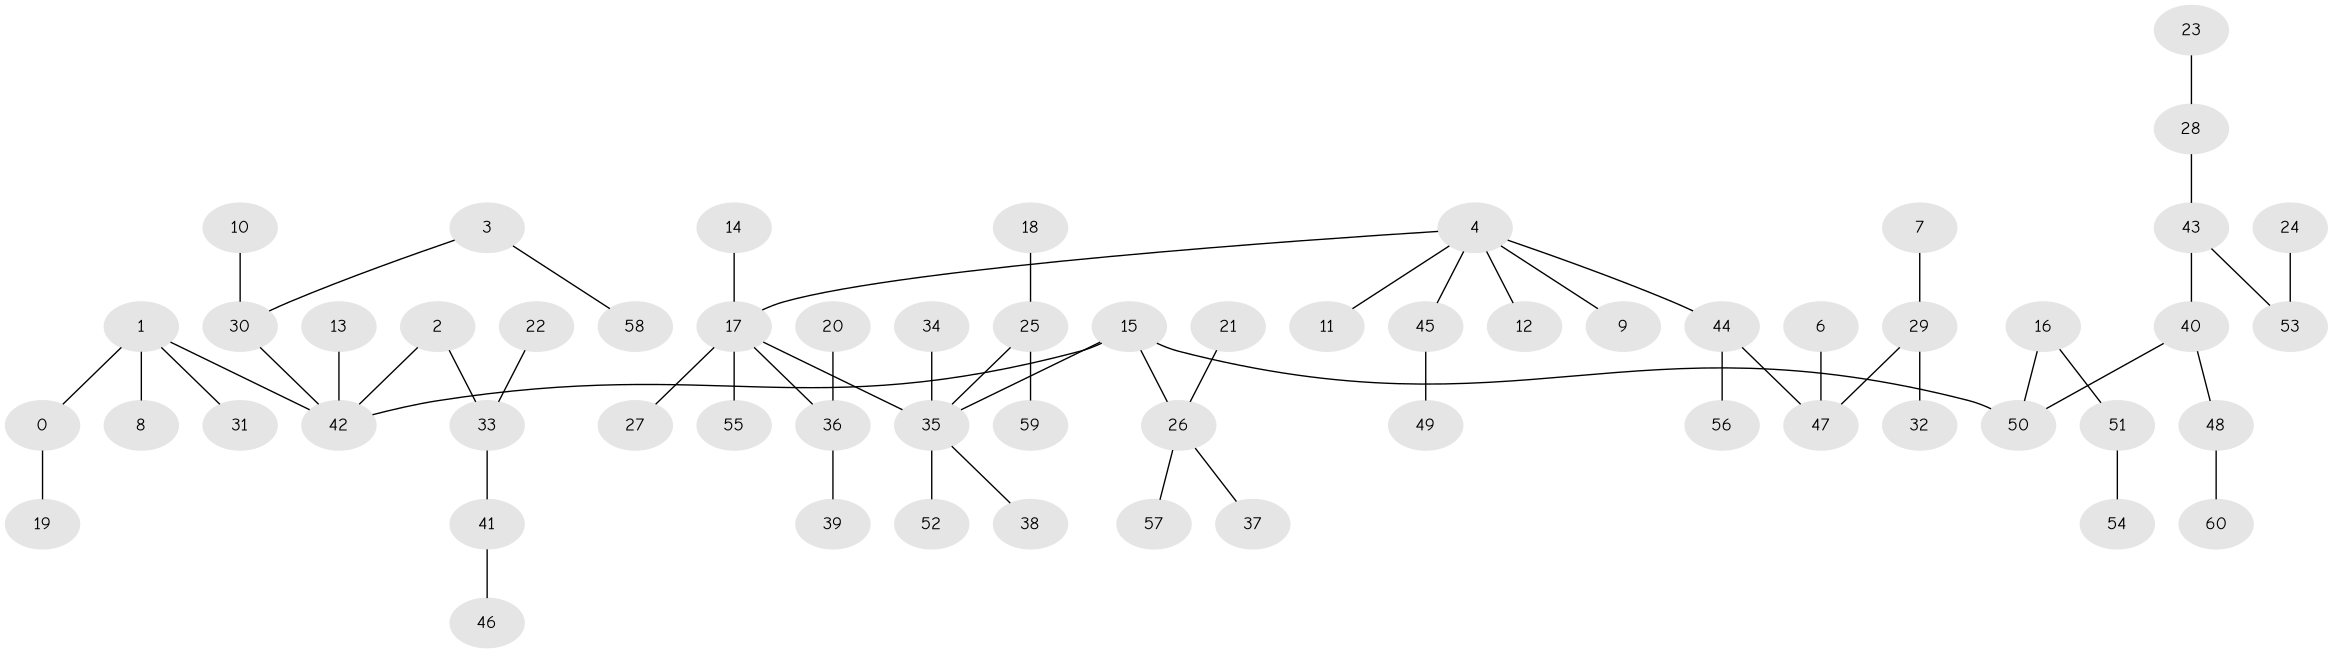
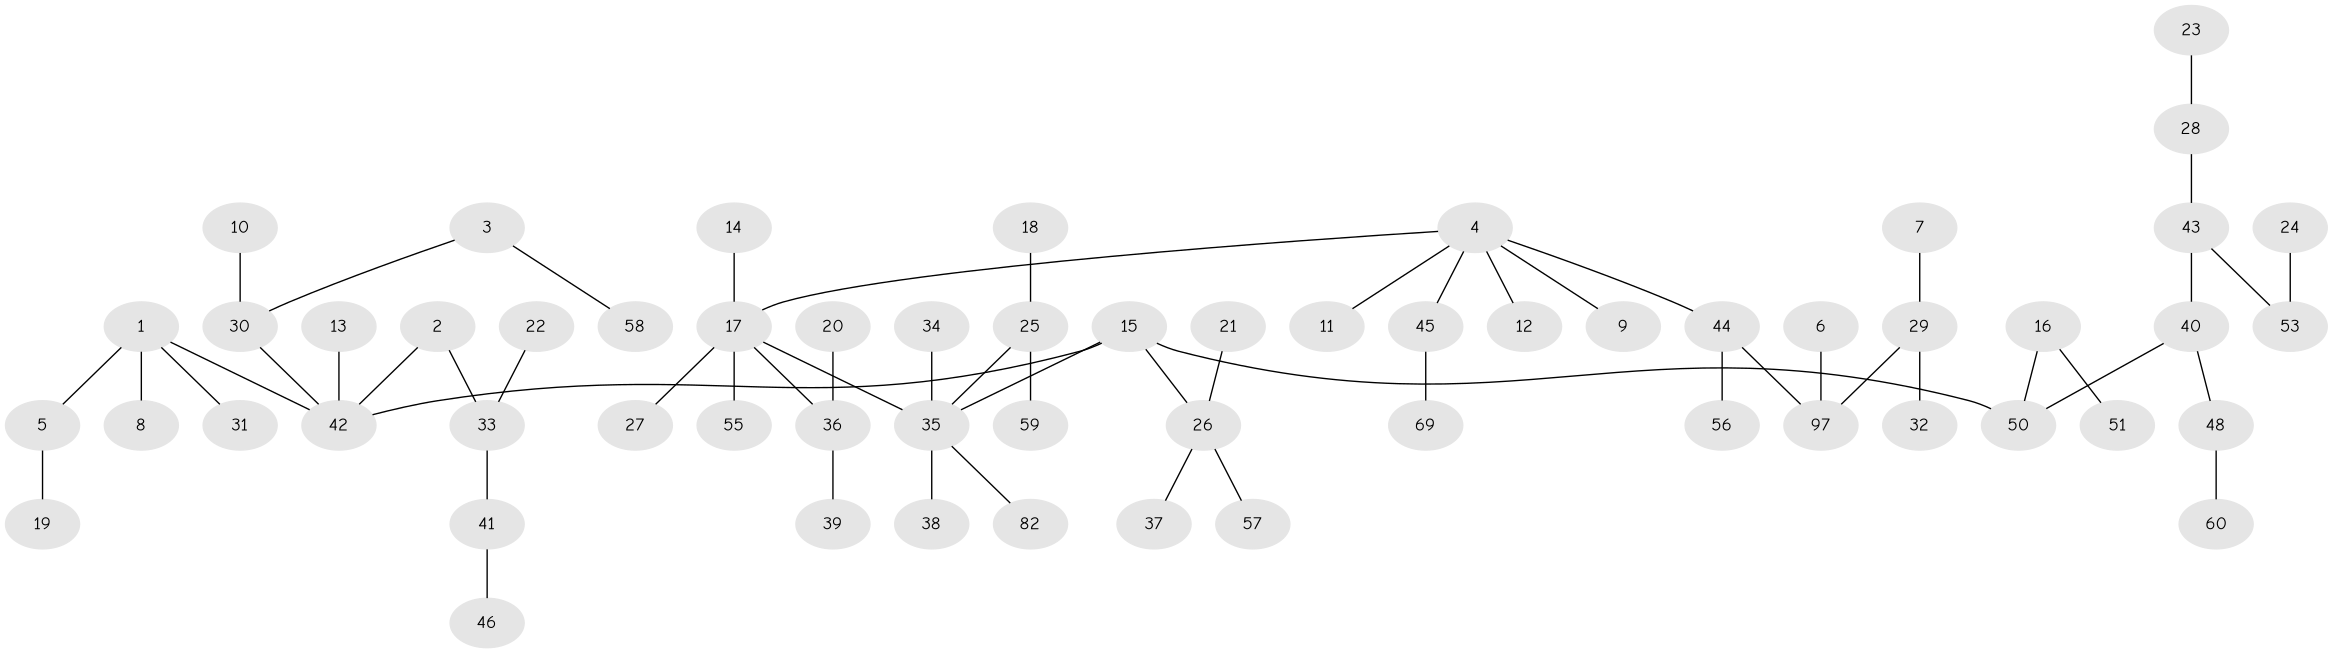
(43, 425) -> (43, 425)
(1426, 425) -> (1426, 425)
(1821, 425) -> (1821, 425)
(932, 524) -> (1031, 524)
(2117, 524) -> none
